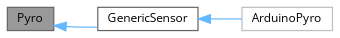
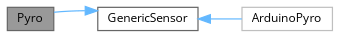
(82, 27) -> (69, 11)
